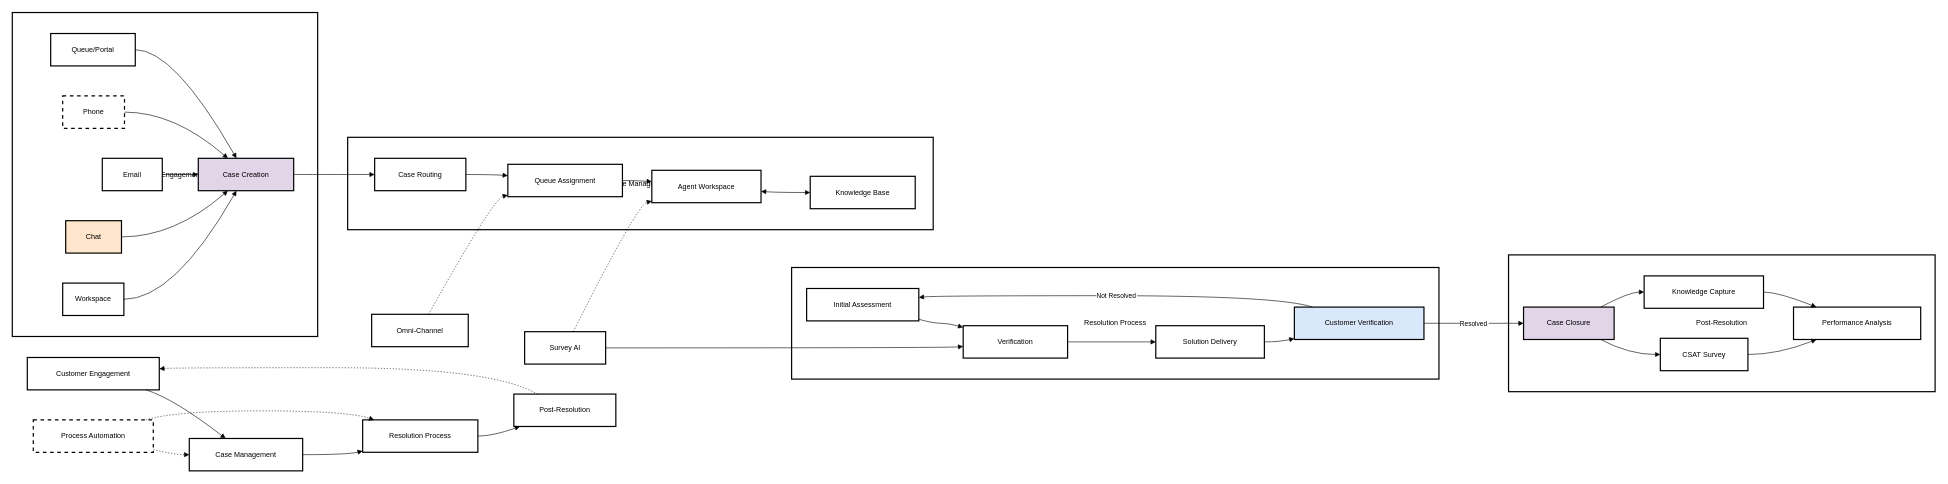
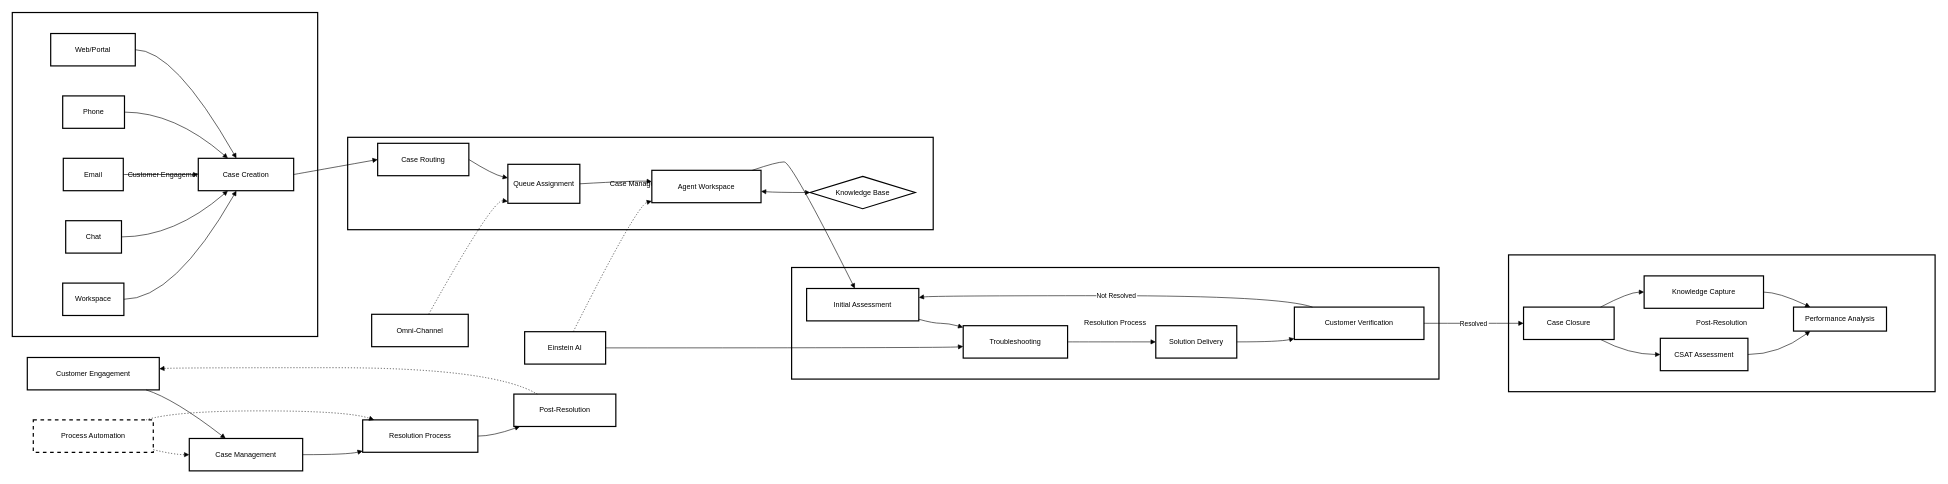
(93, 50) -> (93, 50)
(94, 112) -> (94, 112)
(132, 174) -> (93, 174)
(246, 174) -> (246, 174)
(420, 174) -> (423, 159)
none -> (797, 178)
(565, 180) -> (544, 184)
(863, 192) -> (863, 192)
(94, 237) -> (94, 237)
(1359, 323) -> (1359, 323)
(1569, 323) -> (1569, 323)
(1857, 323) -> (1840, 319)
(1016, 342) -> (1016, 342)
(1210, 342) -> (1196, 342)
(565, 348) -> (565, 348)
(1704, 354) -> (1704, 354)
